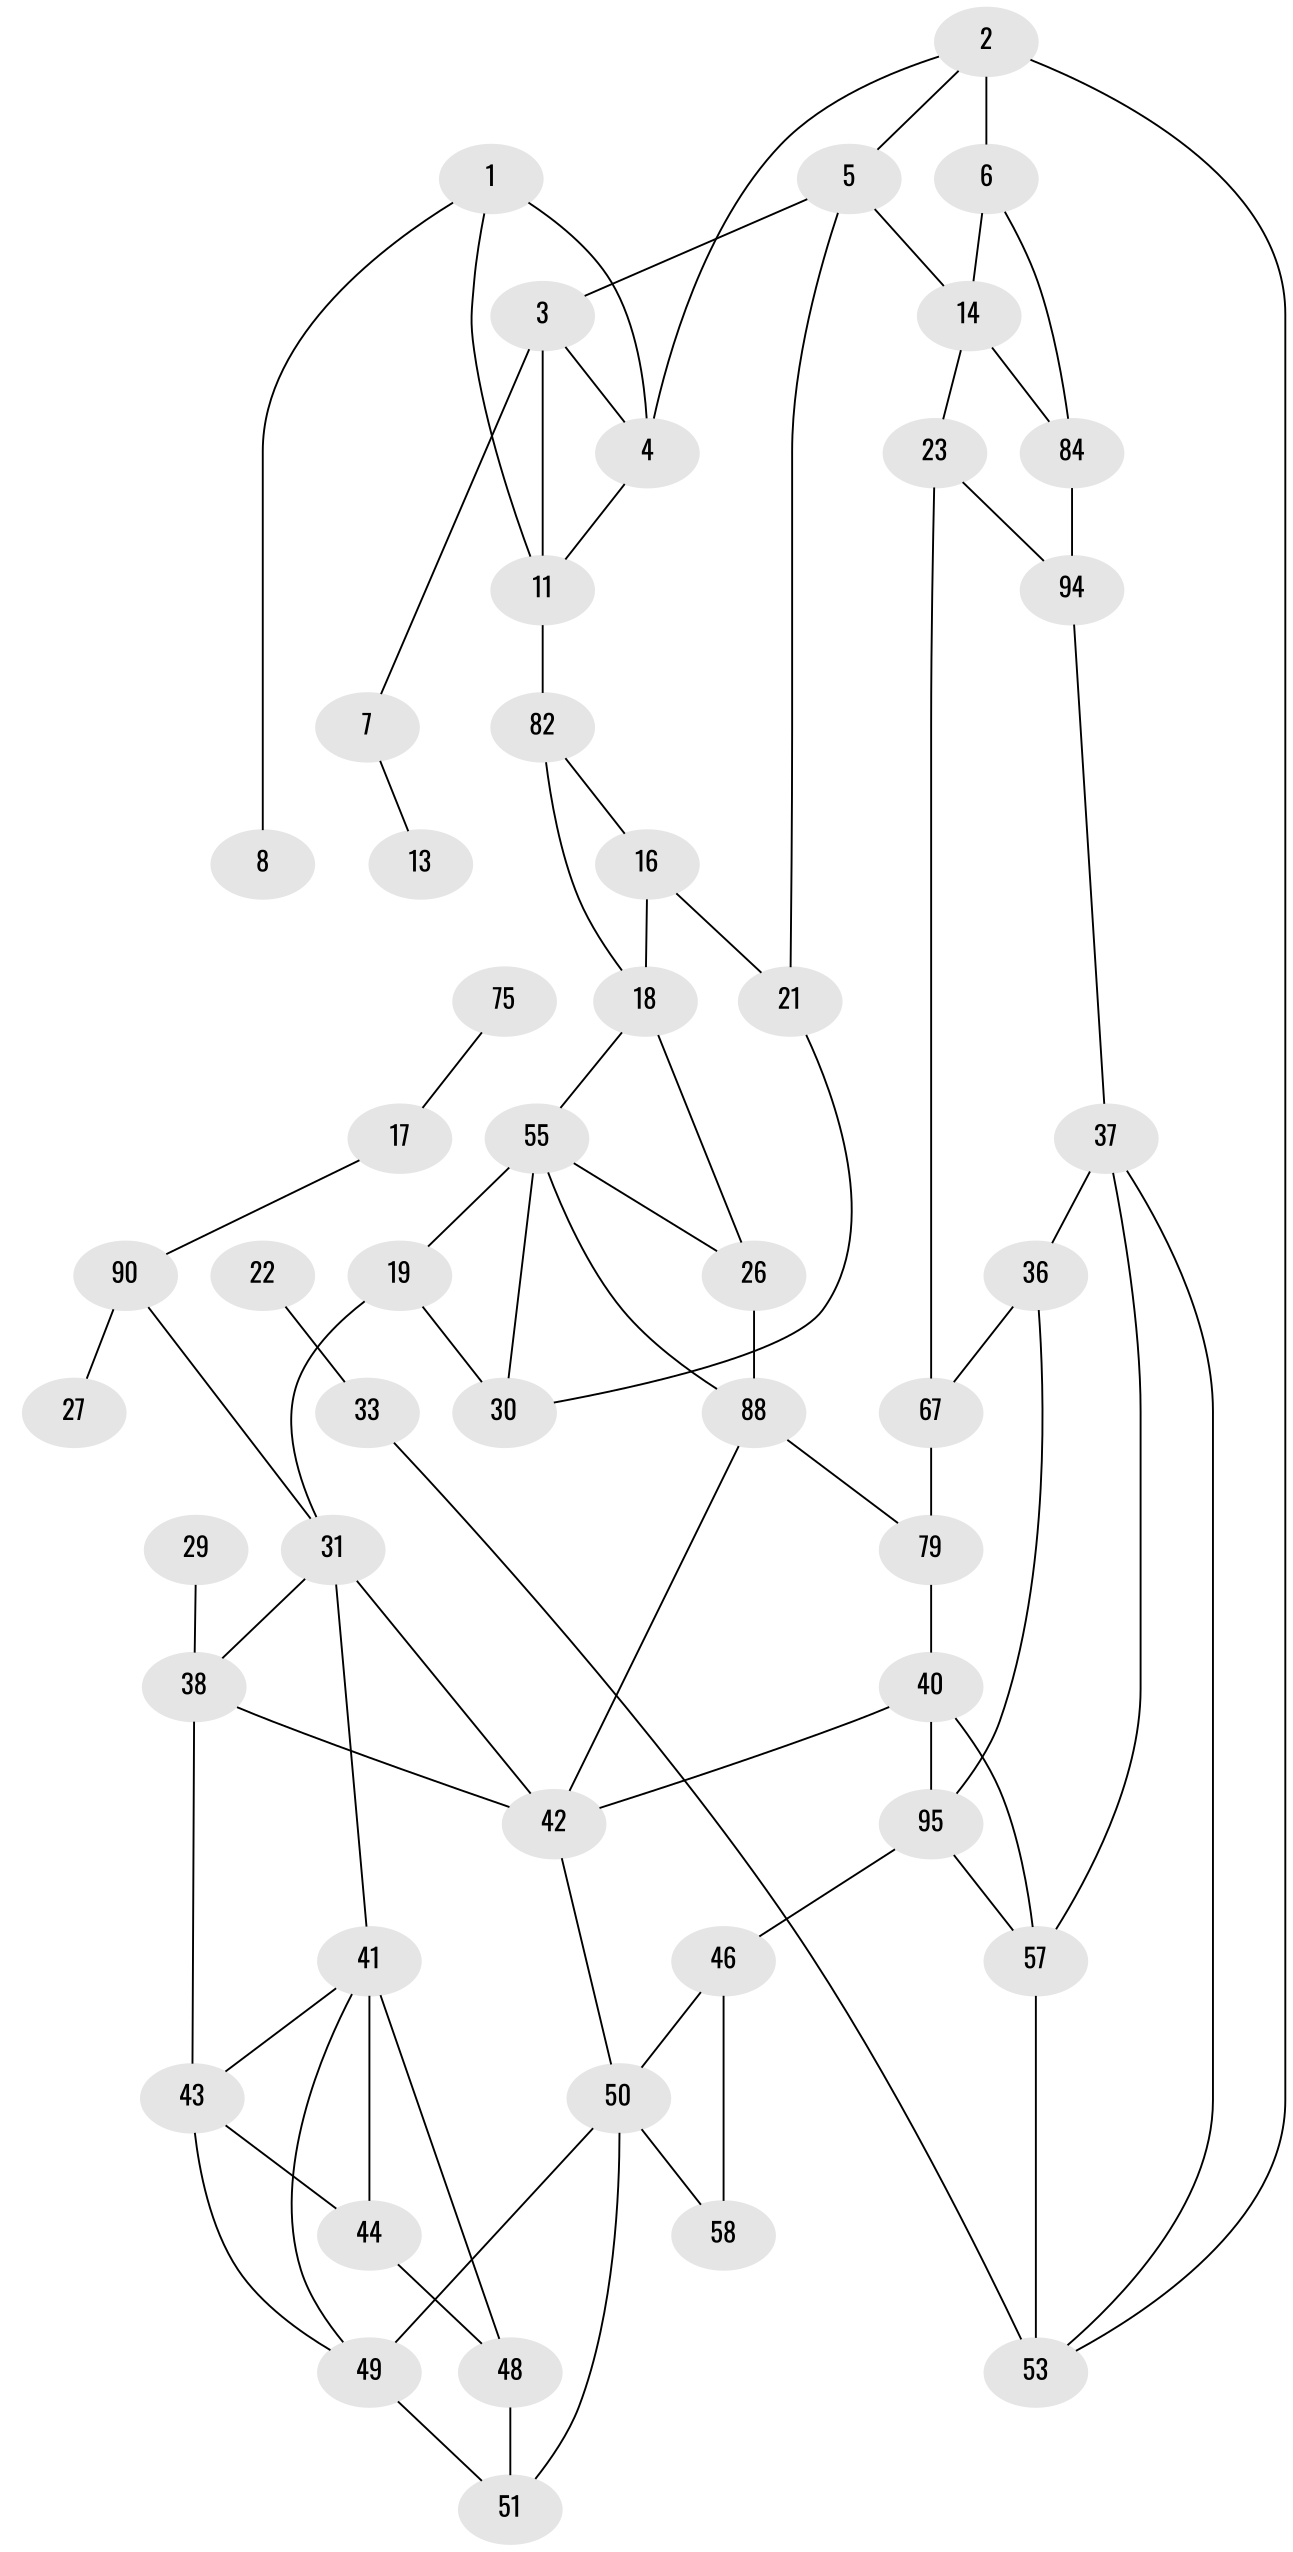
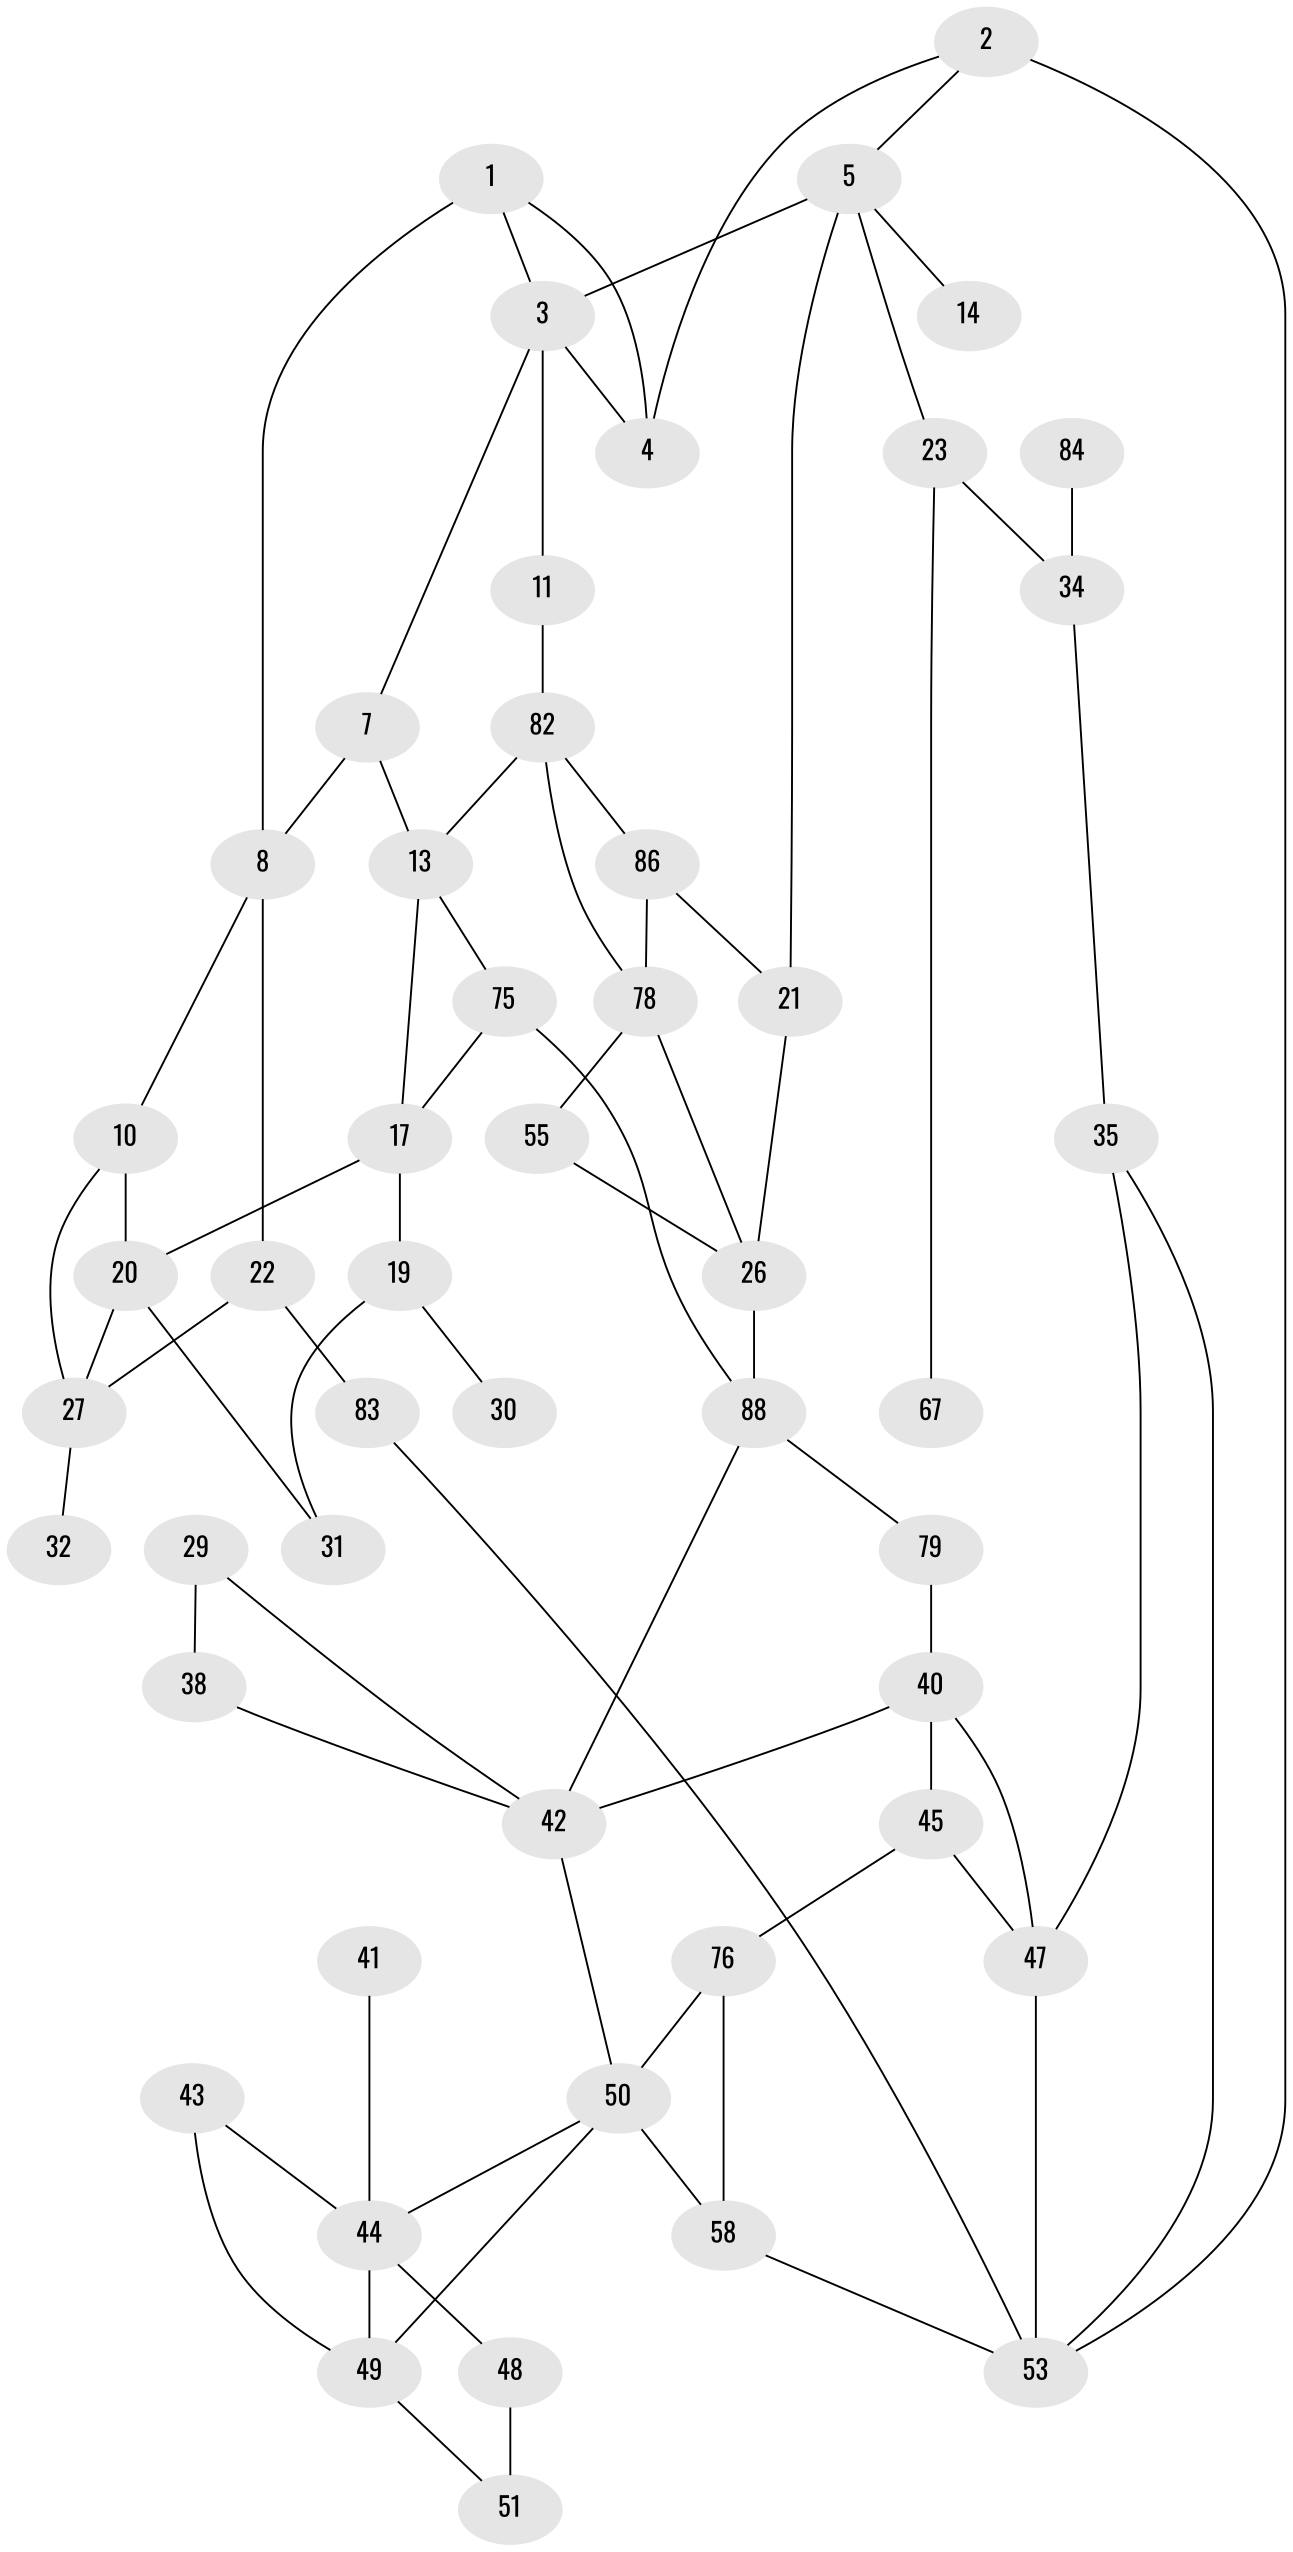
(986, 179) -> none
(952, 385) -> (890, 317)
(1021, 385) -> none
(481, 388) -> (517, 247)
(595, 522) -> none
(1072, 590) -> (1072, 590)
none -> (315, 796)
none -> (482, 796)
(647, 864) -> (647, 864)
none -> (463, 933)
none -> (410, 1002)
(646, 1002) -> (646, 1002)
none -> (263, 1070)
none -> (126, 1139)
(1106, 1139) -> (1106, 1139)
(469, 1207) -> (400, 1207)
(126, 1276) -> (126, 1276)
(521, 1276) -> none
(1036, 1276) -> none
(612, 1297) -> (644, 1187)
(823, 1310) -> (772, 1139)
none -> (162, 1349)
(368, 1413) -> (368, 1413)
(931, 1482) -> none
none -> (59, 1550)
(264, 1619) -> none
(444, 1687) -> (371, 1692)
(352, 1764) -> none
(931, 1824) -> (931, 1824)
(193, 1893) -> none
(724, 1961) -> (724, 1961)
(1036, 1961) -> (1036, 1961)
(281, 2030) -> none
(295, 2160) -> (369, 2304)
(440, 2167) -> none
none -> (880, 2304)
(604, 2313) -> (494, 2167)
